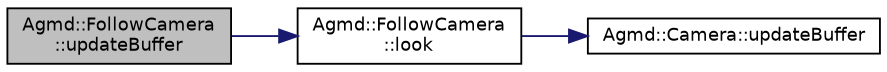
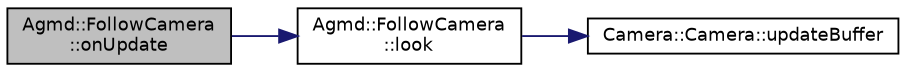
(119, 36) -> (119, 36)
(734, 36) -> (743, 36)
